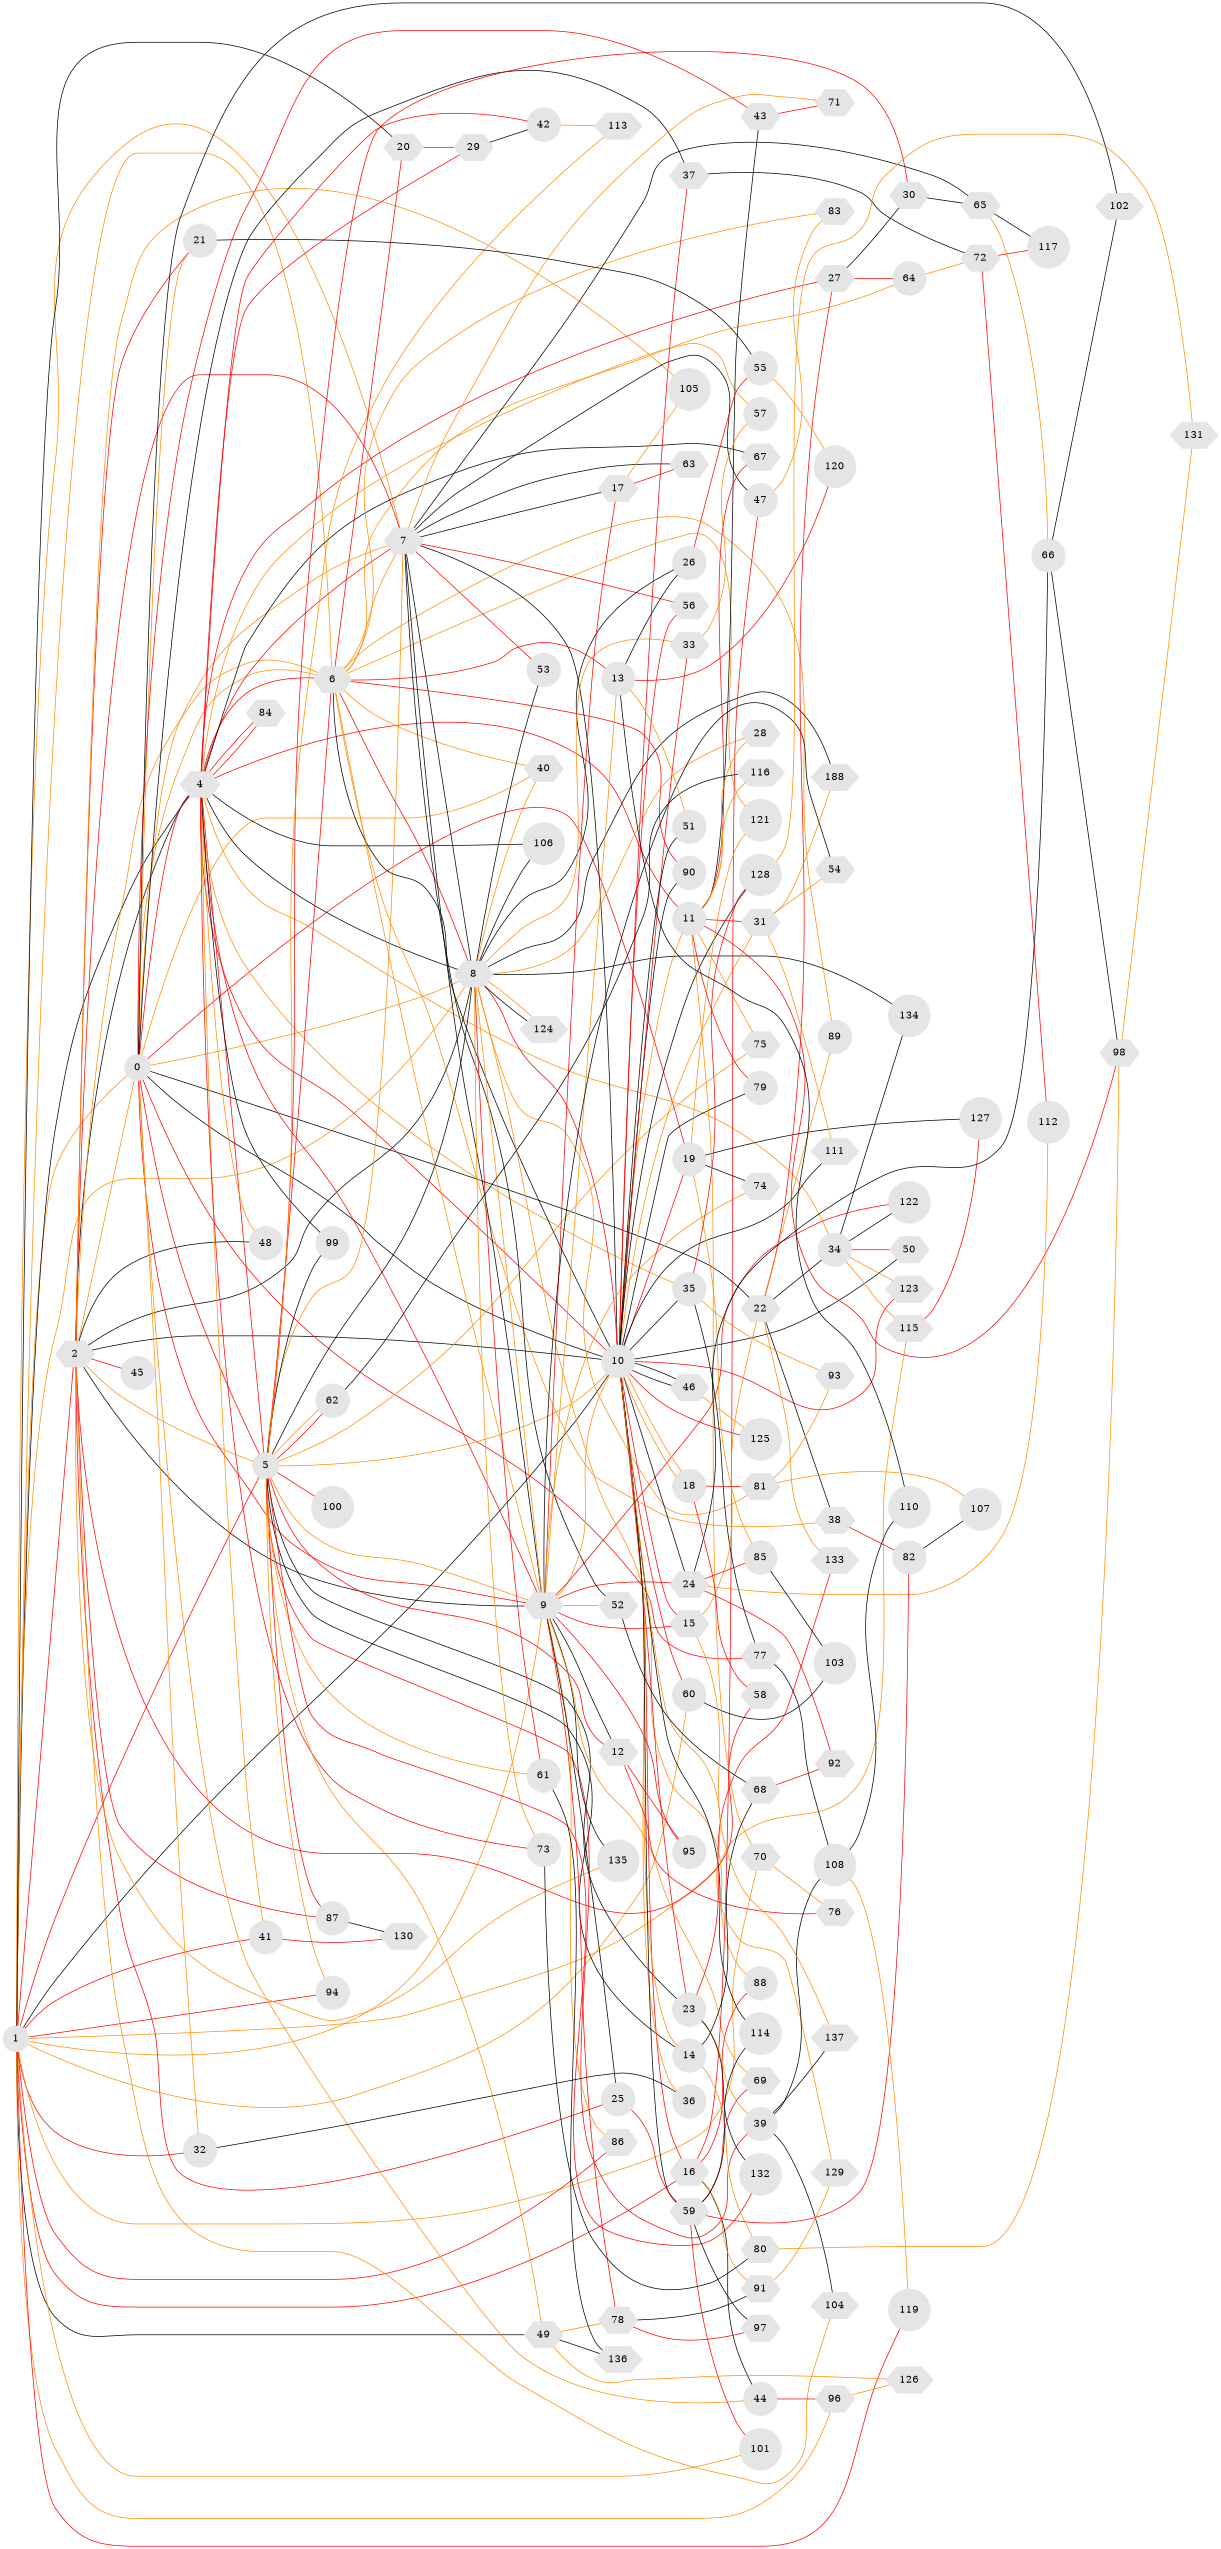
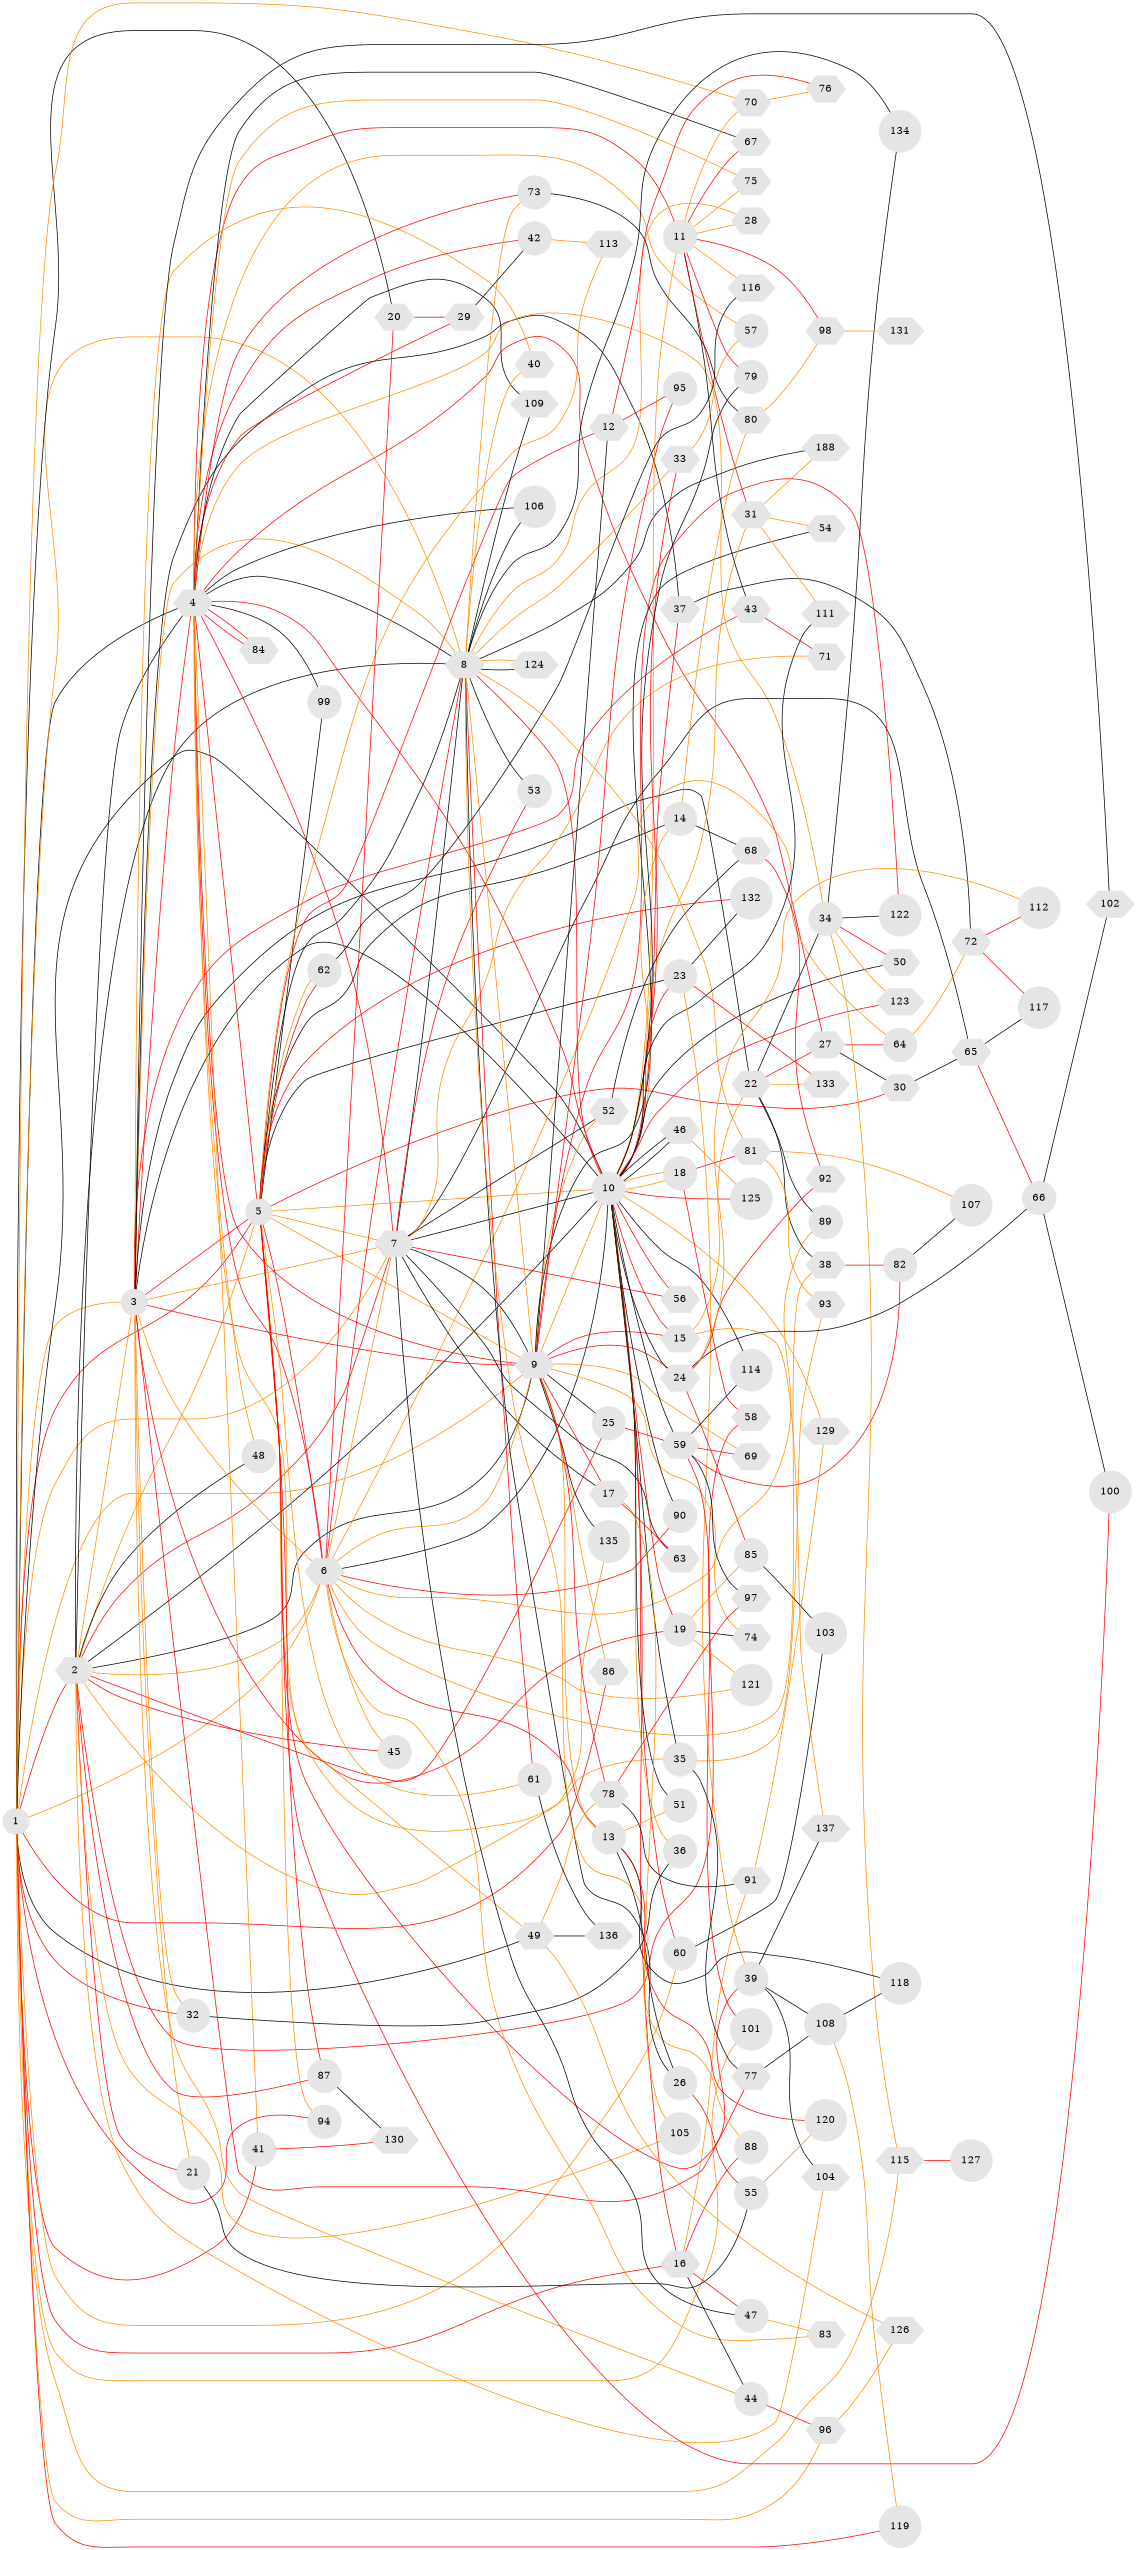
(1034, 376) -> (1005, 1124)
none -> (535, 404)
(430, 739) -> (354, 1690)
(1084, 806) -> (1074, 1343)
(761, 875) -> none
(138, 1068) -> (134, 1302)
(814, 1114) -> (788, 1171)
(838, 1128) -> none
(532, 1258) -> (273, 124)
(909, 1507) -> (900, 1983)
